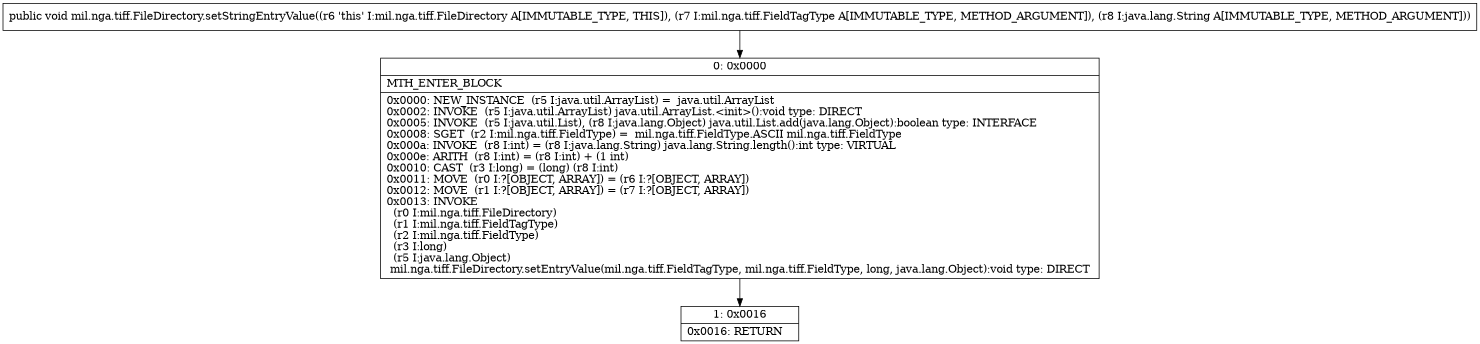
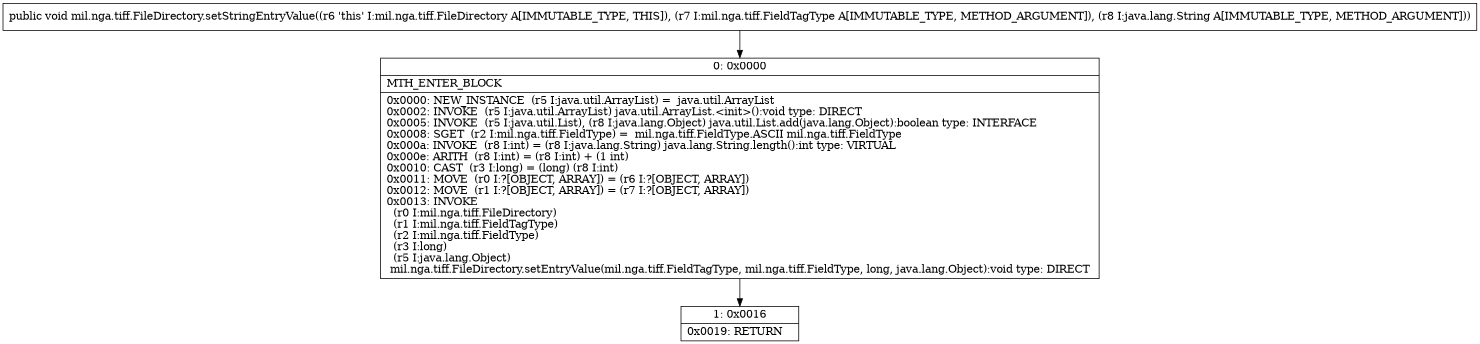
(740, 332) -> (740, 332)
